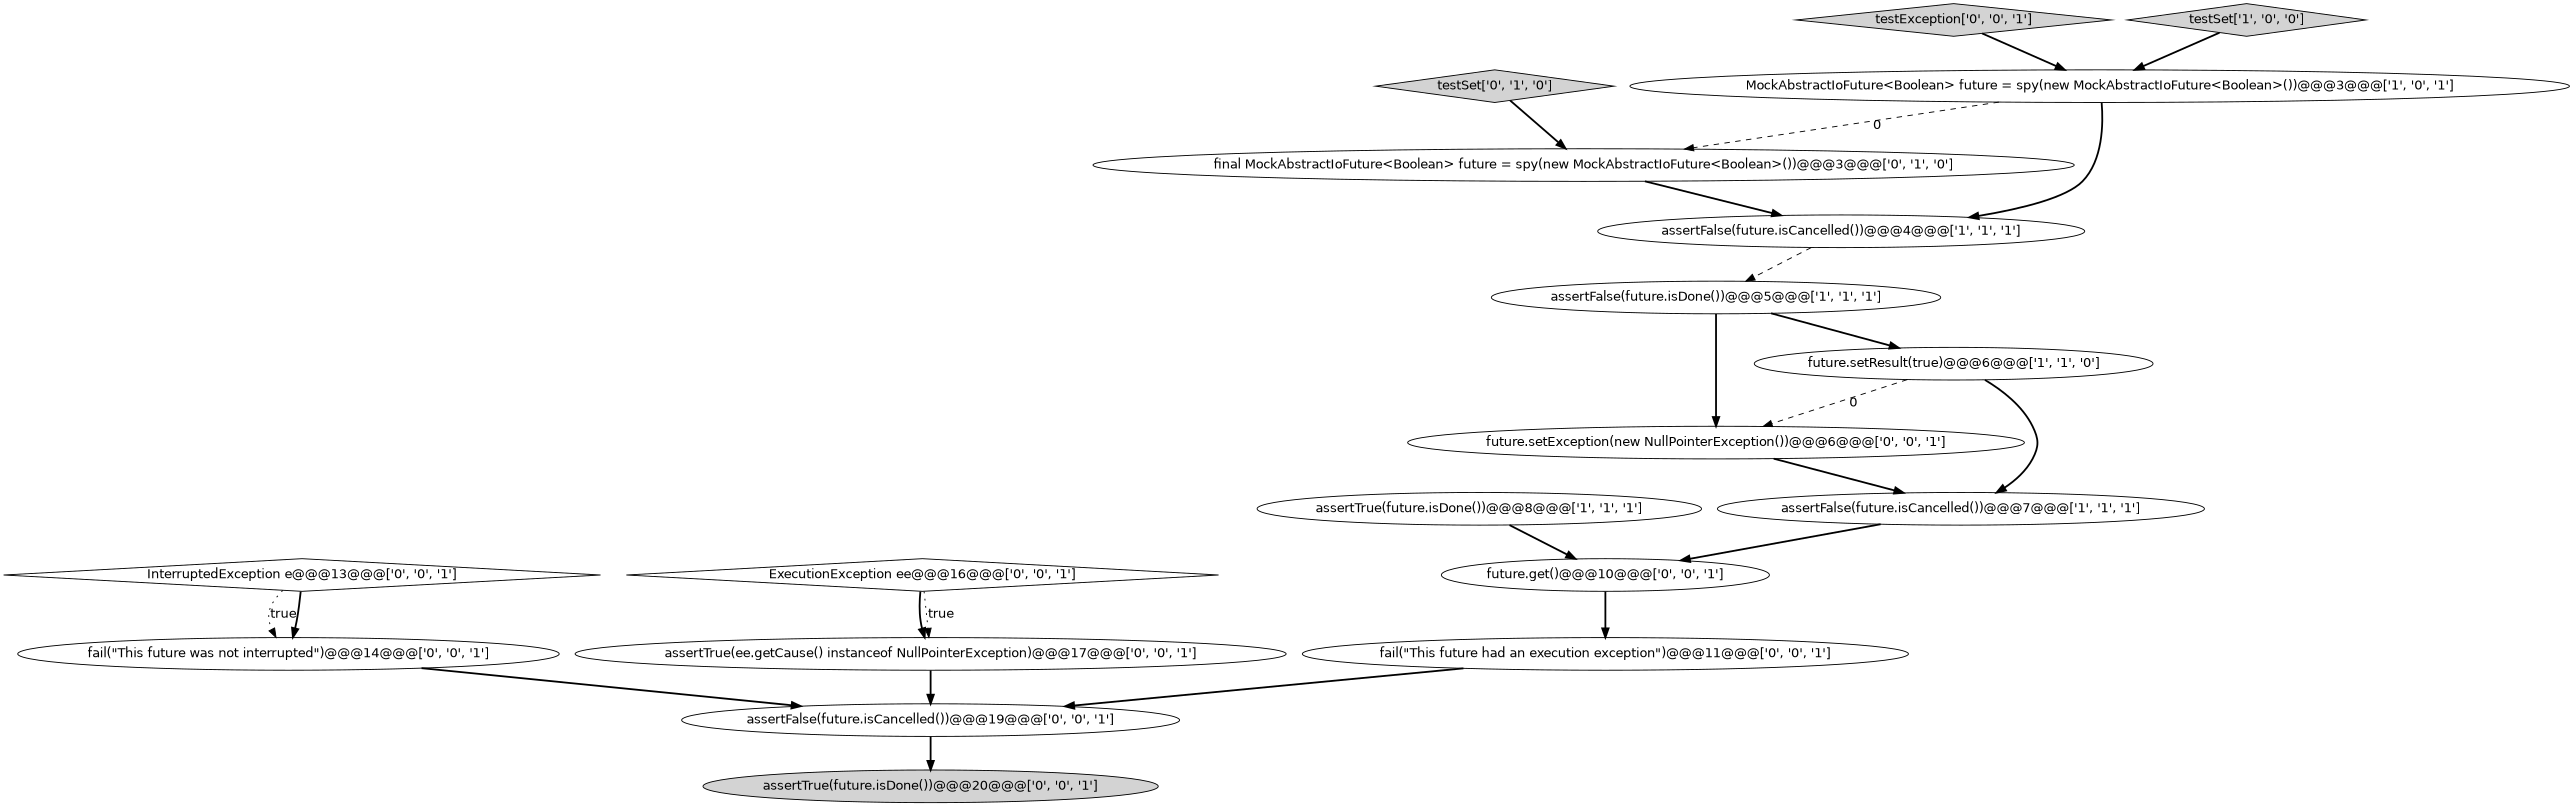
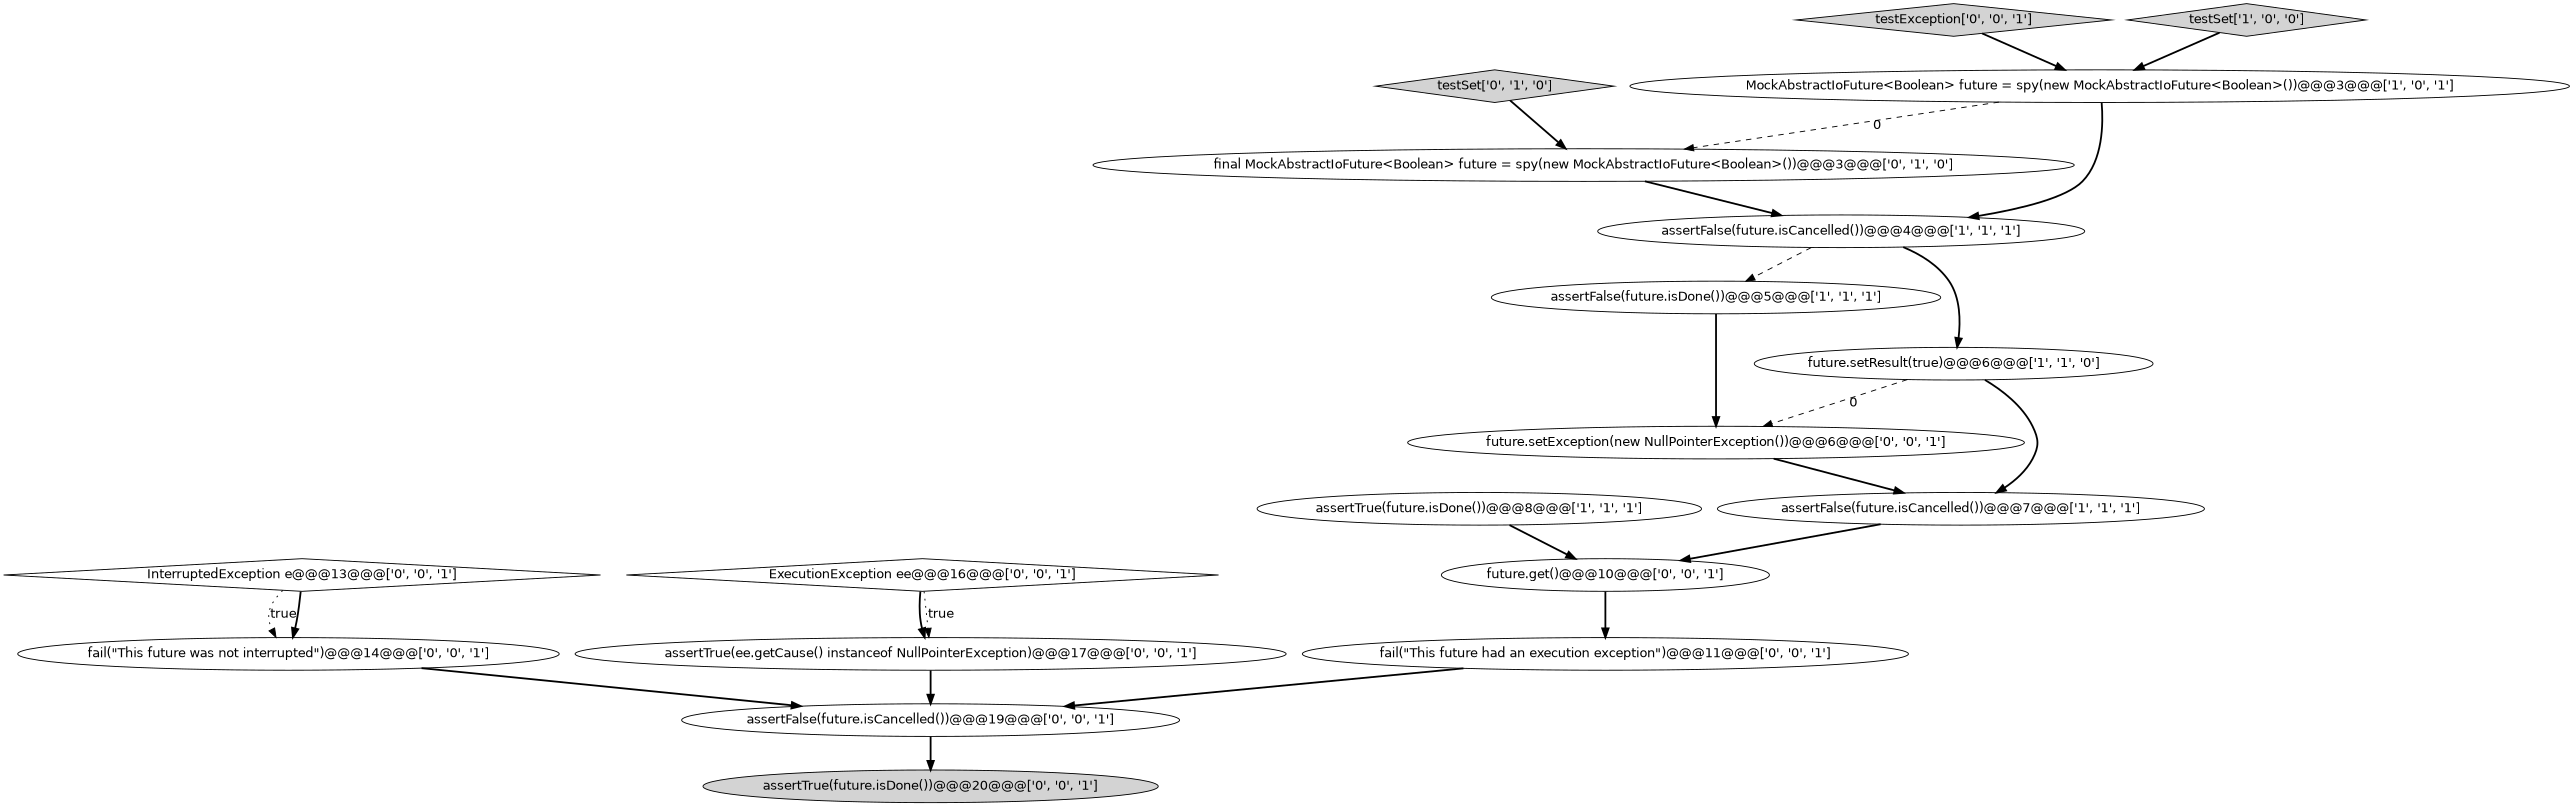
(1830, 329) -> (1949, 282)
